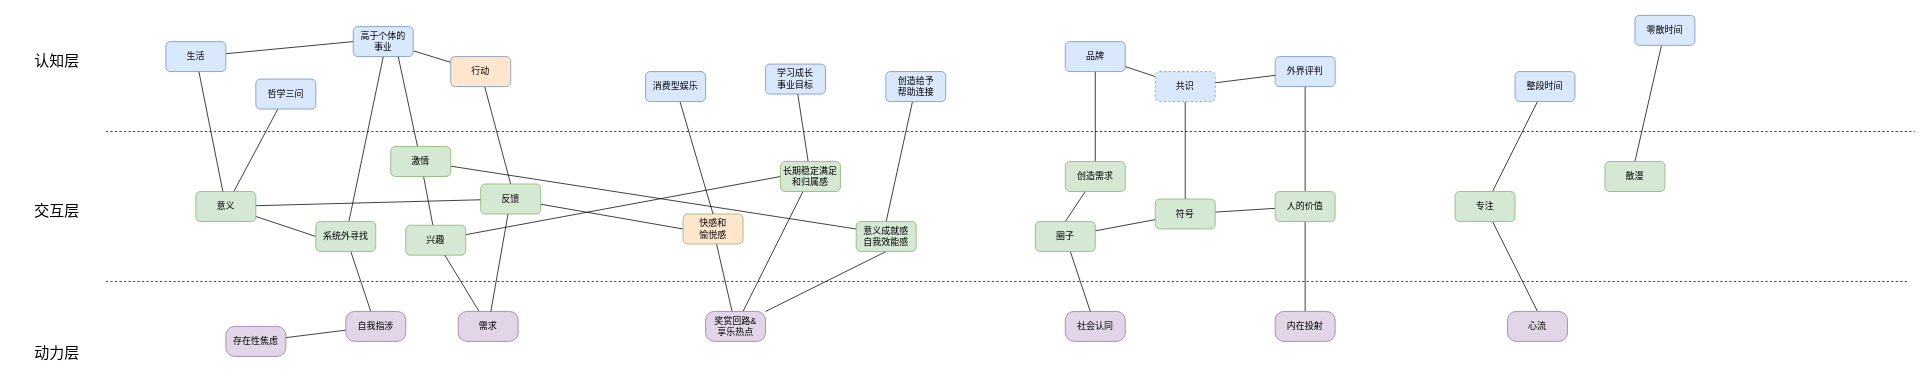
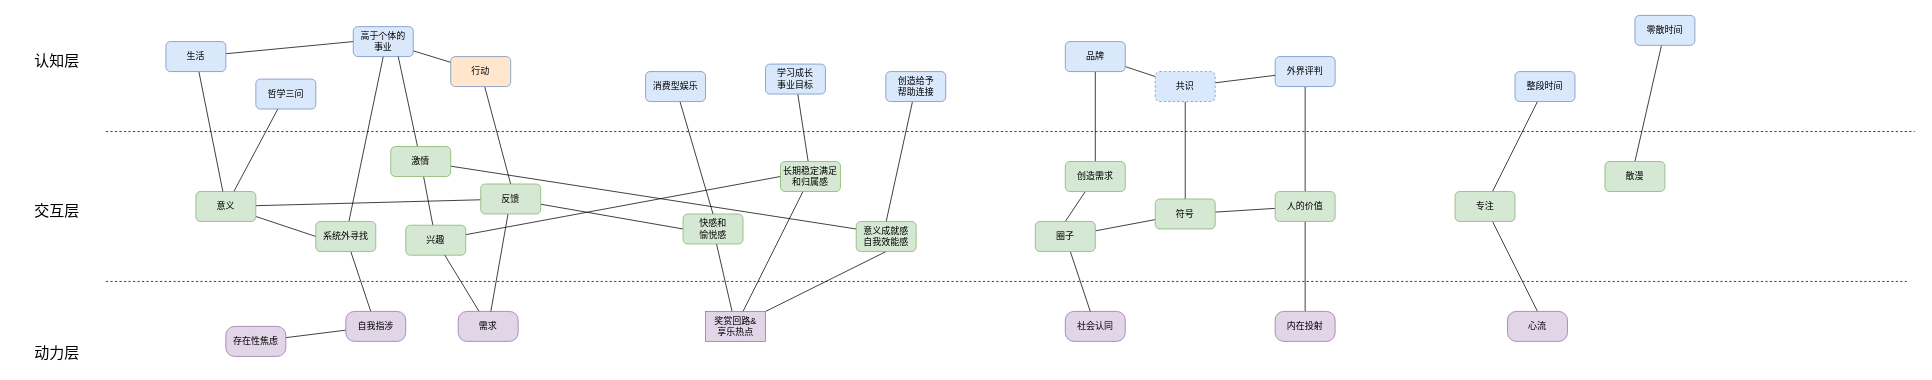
(713, 229) -> (713, 229)
(735, 327) -> (735, 327)
